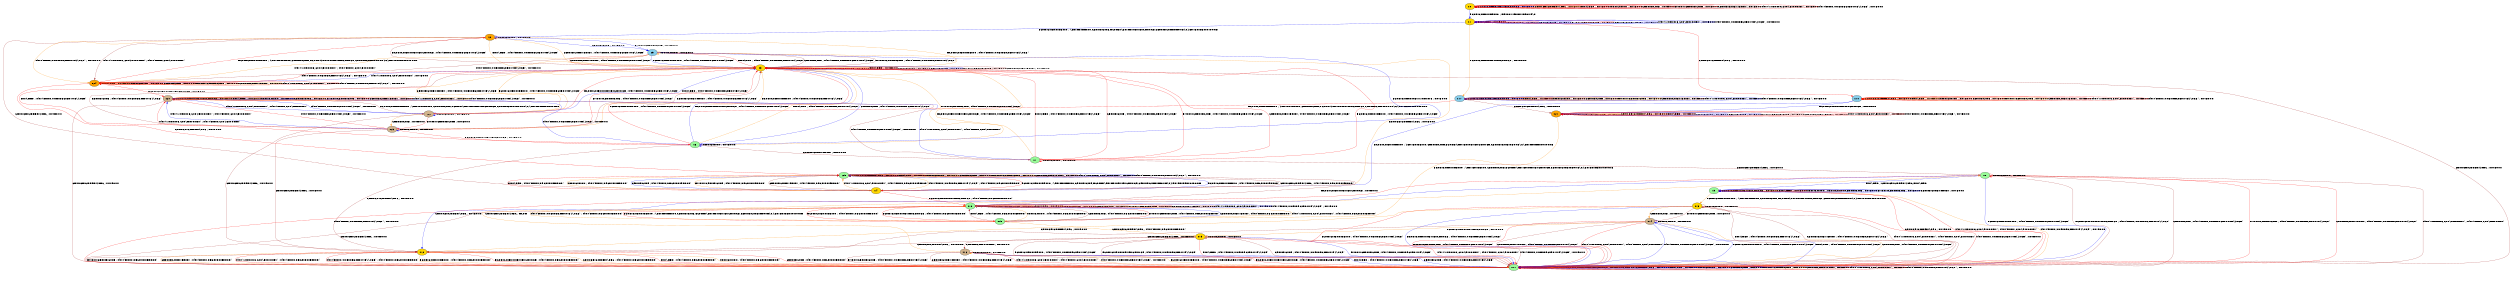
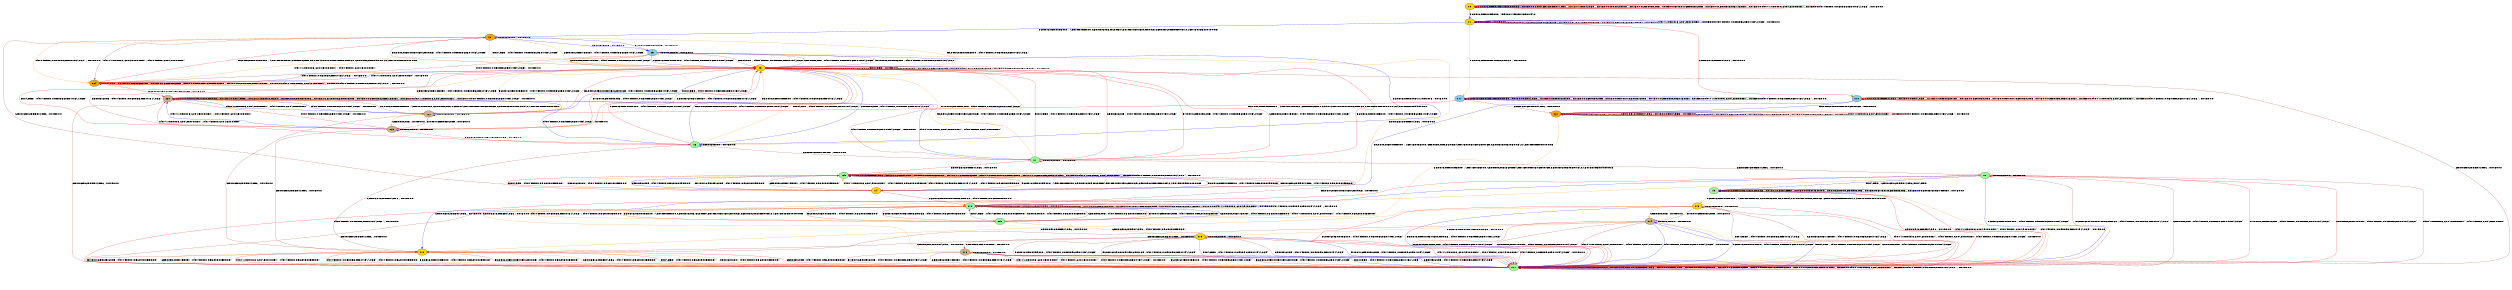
(384, 153) -> (940, 168)
(506, 214) -> (506, 214)
